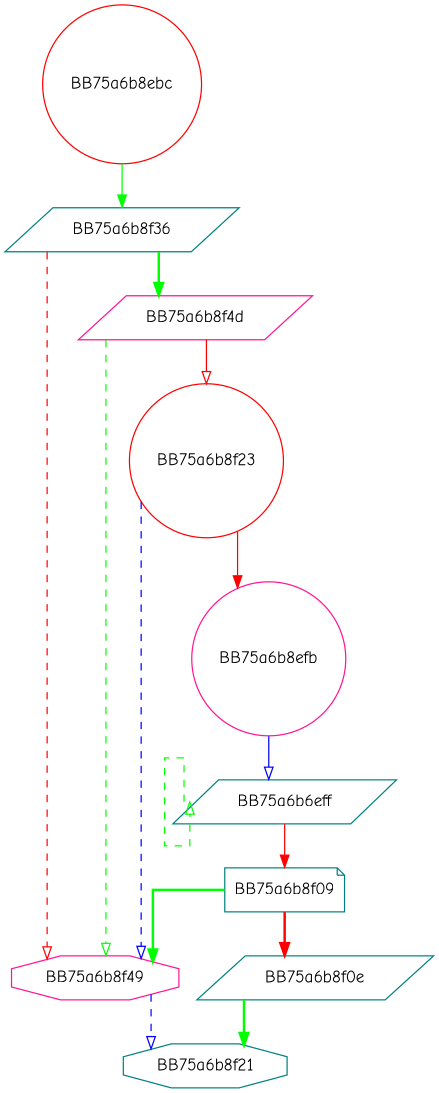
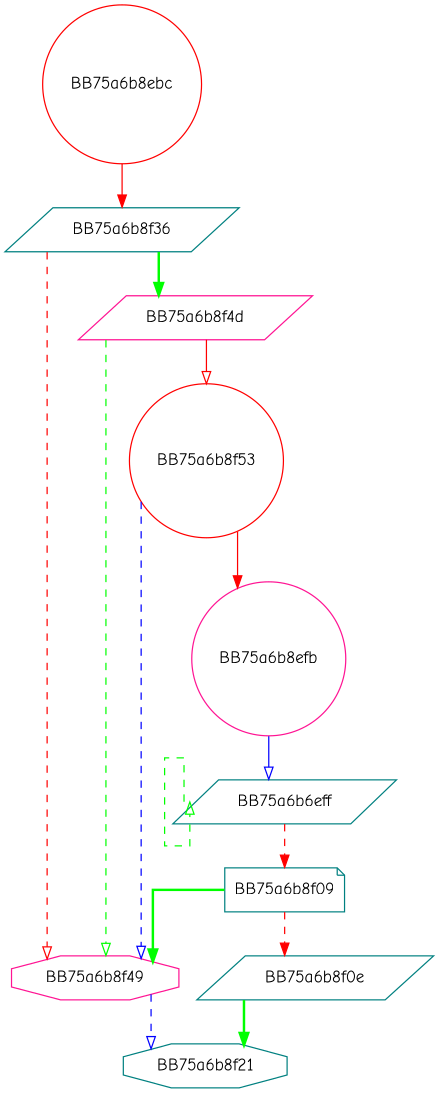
(122, 179) -> (122, 179)
(206, 461) -> (206, 461)
(285, 840) -> (285, 840)
(285, 928) -> (285, 928)
